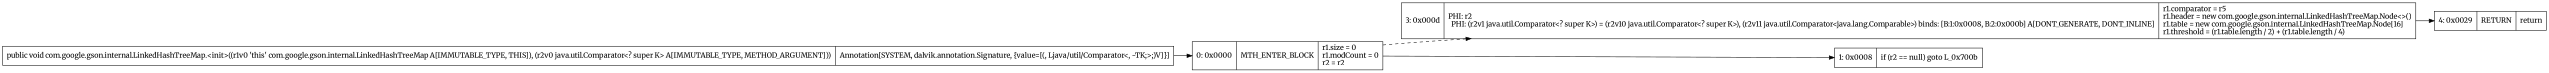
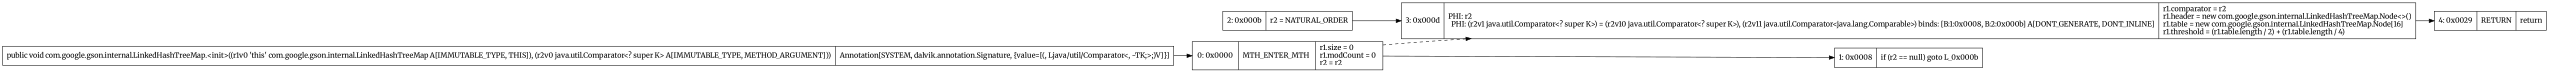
(2195, 9) -> (2195, 9)
none -> (1288, 21)
(1277, 55) -> (1276, 55)
(1929, 58) -> (1930, 58)
